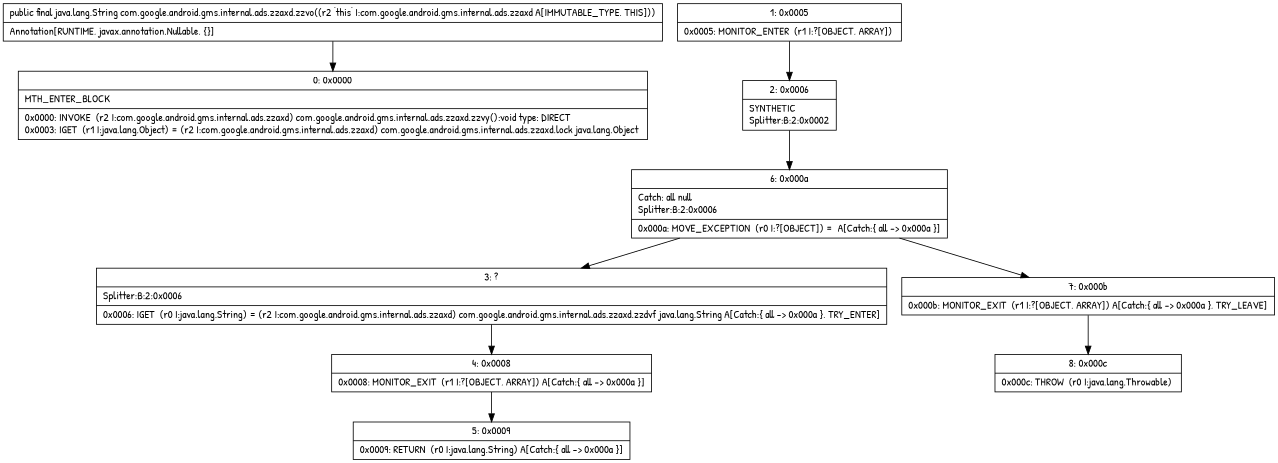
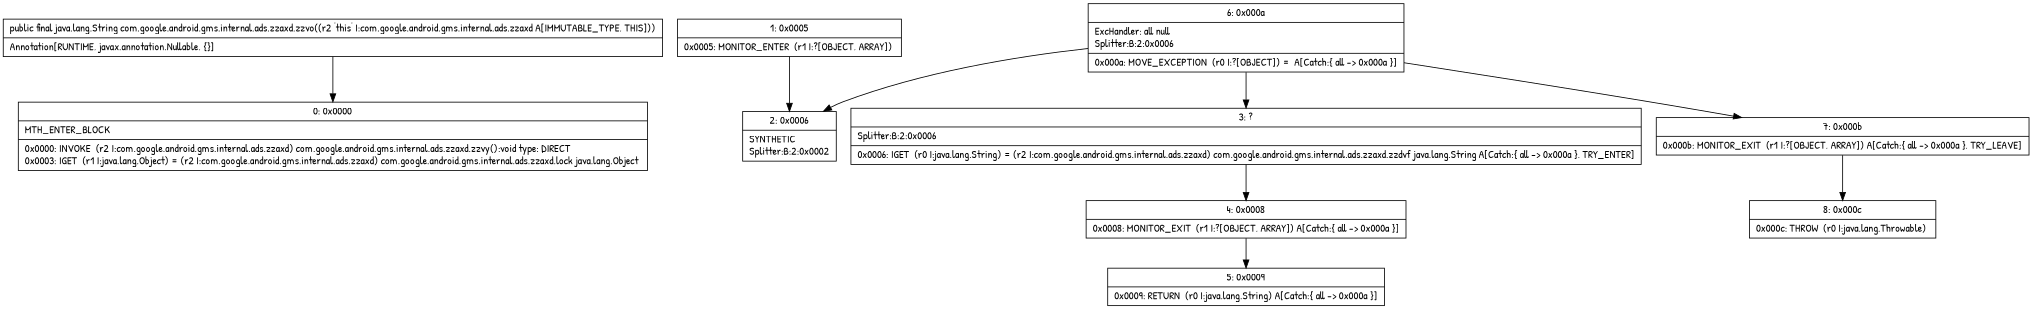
(789, 146) -> (957, 69)
(665, 197) -> (1133, 31)
